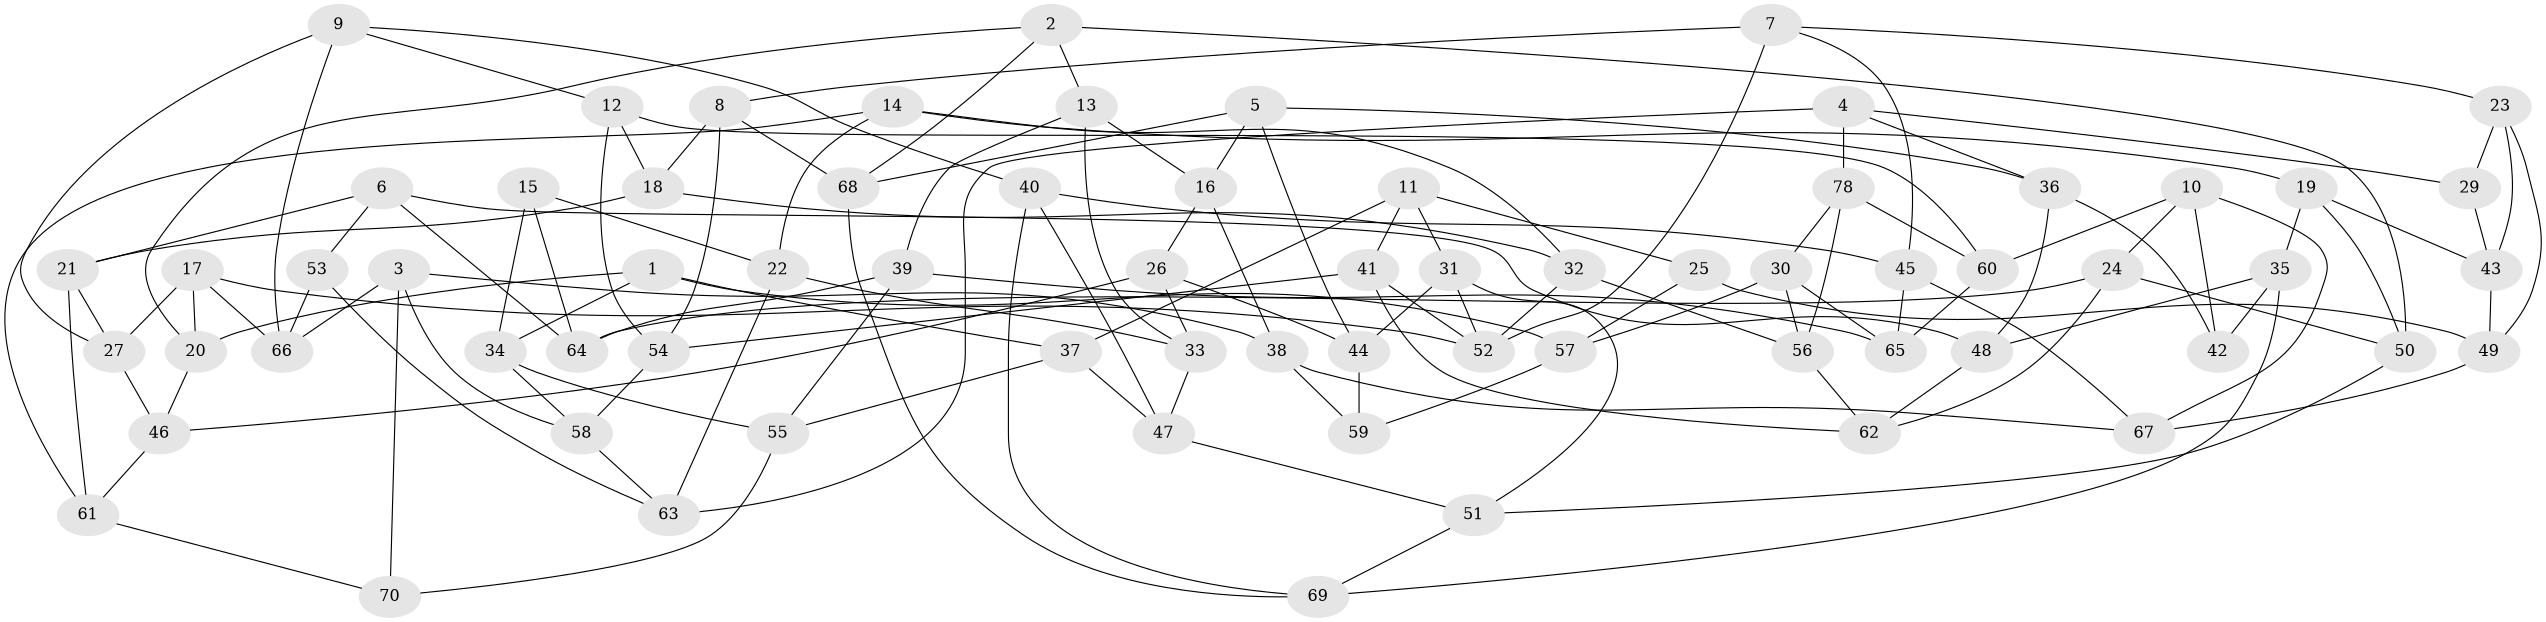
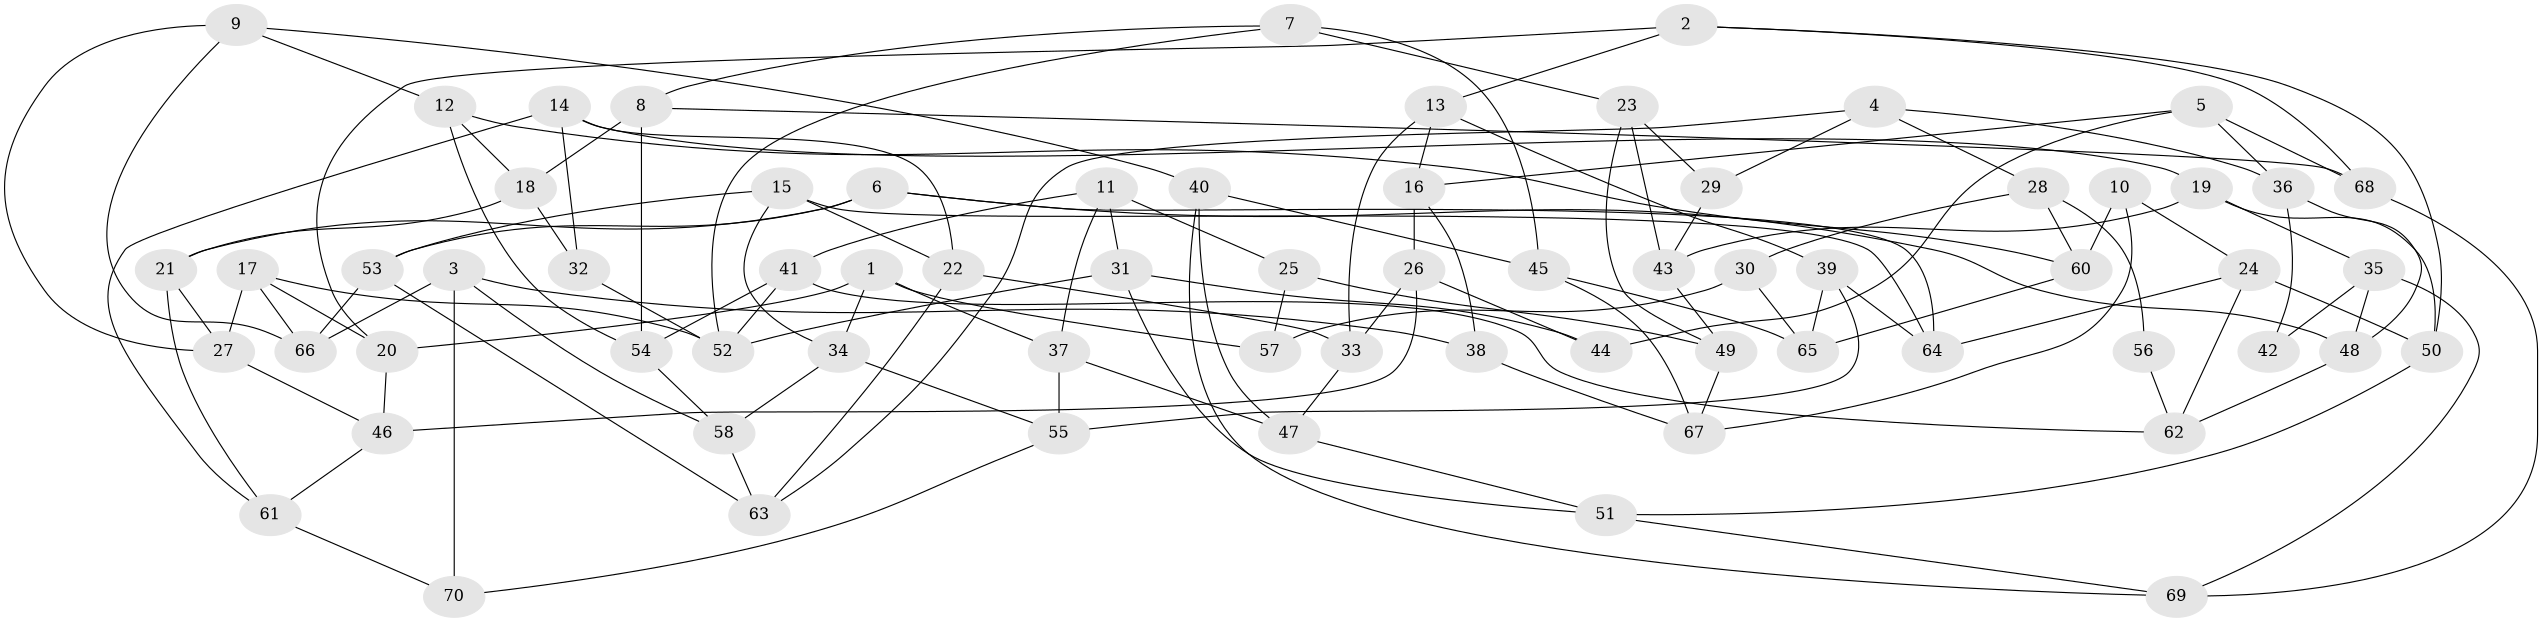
(1844, 188) -> (2038, 188)
none -> (581, 212)
(2205, 270) -> none
(1792, 311) -> none
(1702, 316) -> none
(1359, 433) -> none
